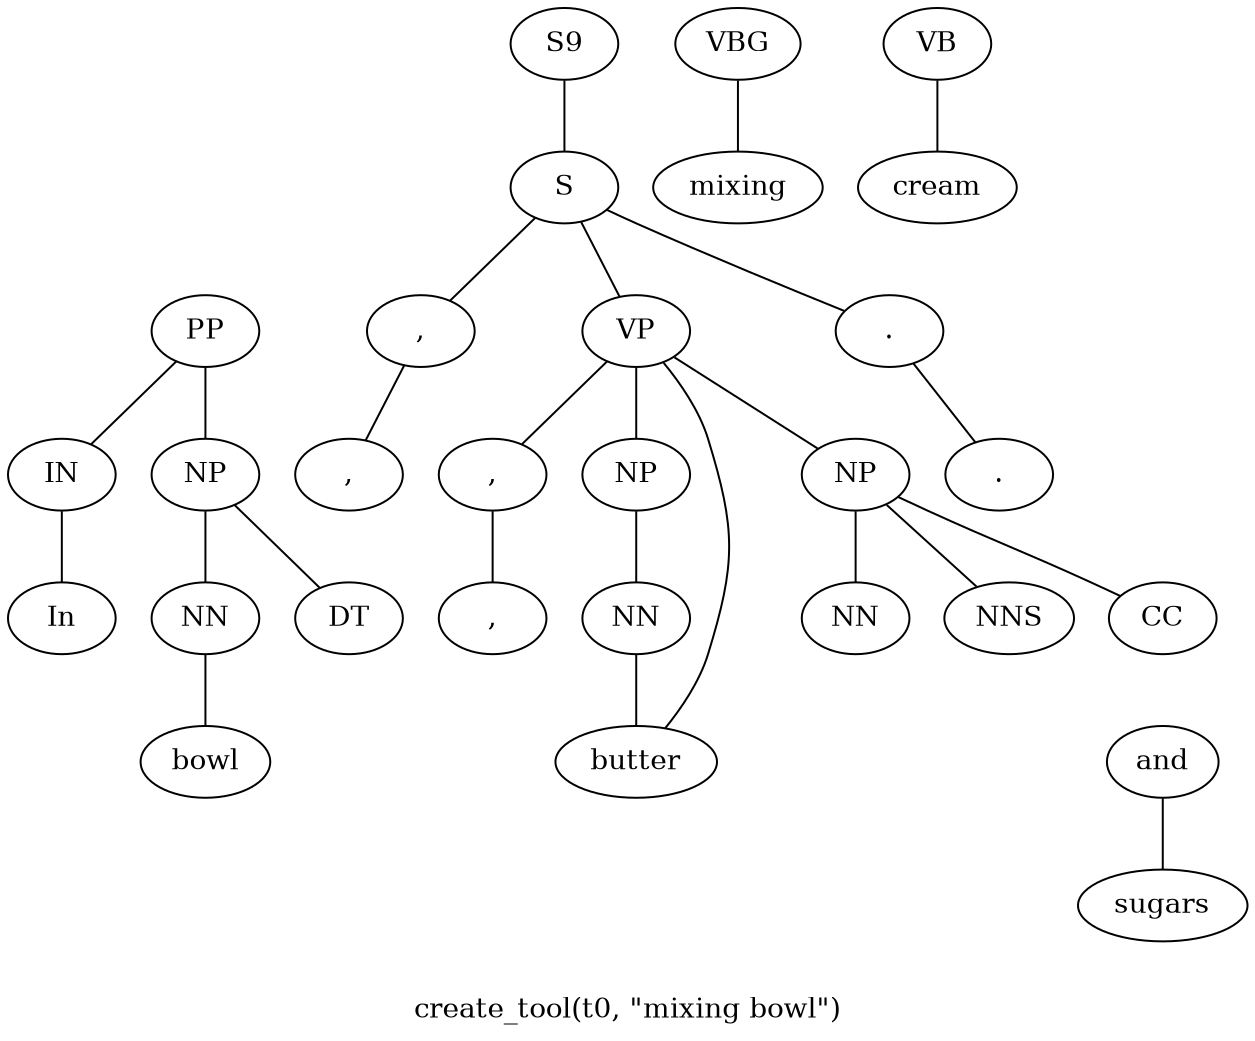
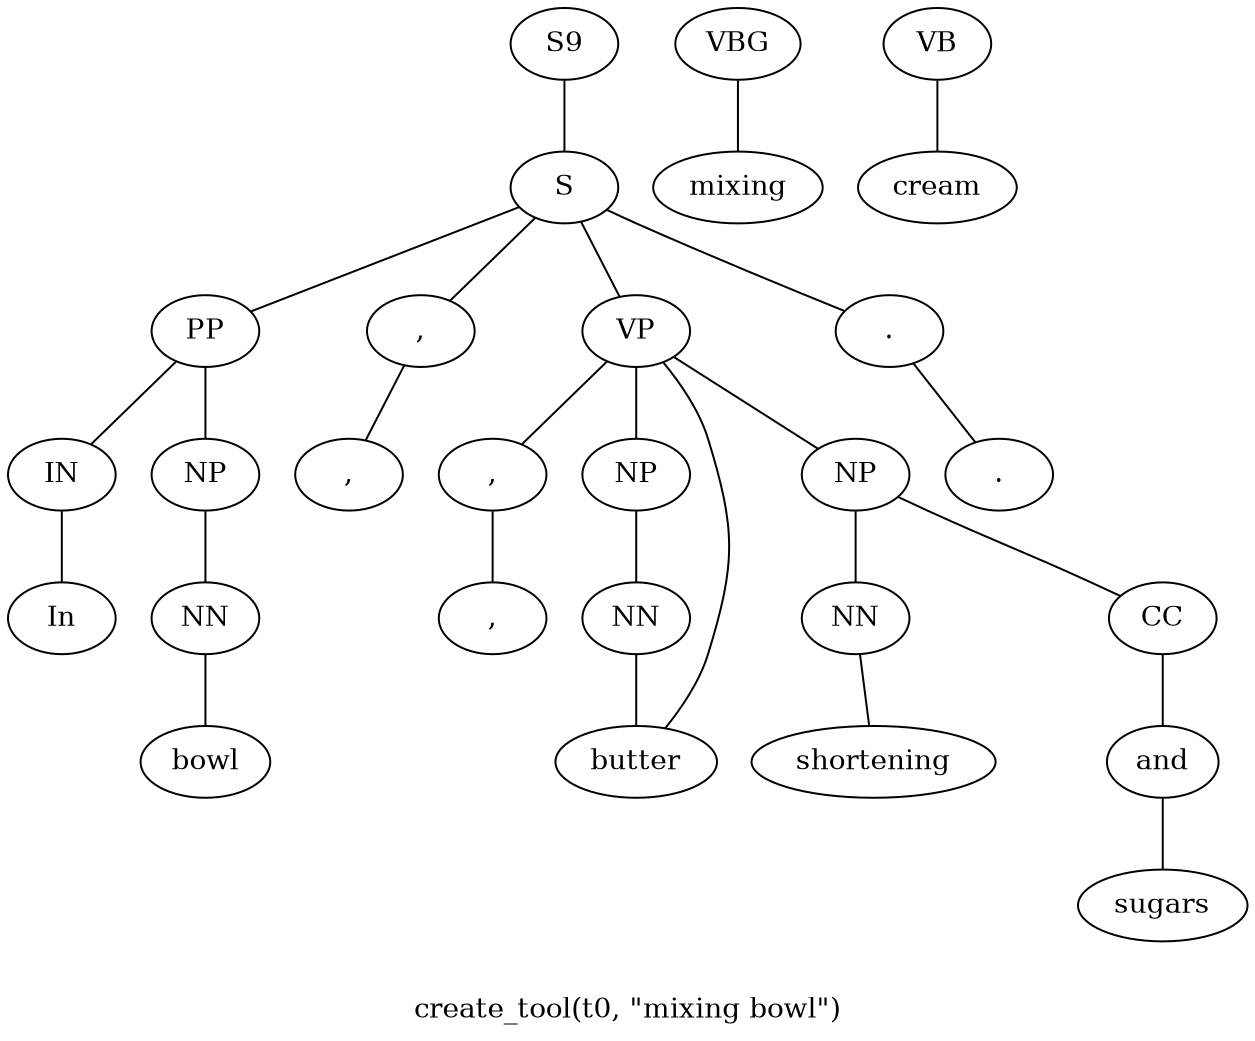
none -> (385, 259)
(349, 618) -> none
(1009, 618) -> none
none -> (1163, 690)
none -> (874, 762)
